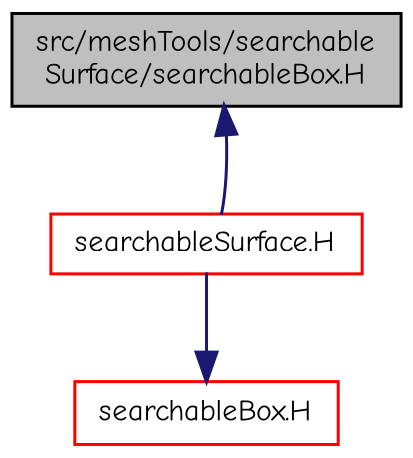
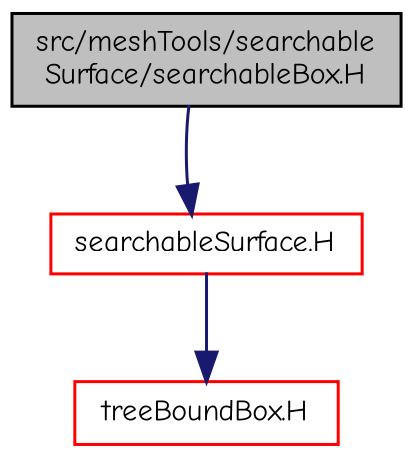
(226, 175) -> (186, 145)
(207, 413) -> (207, 413)
